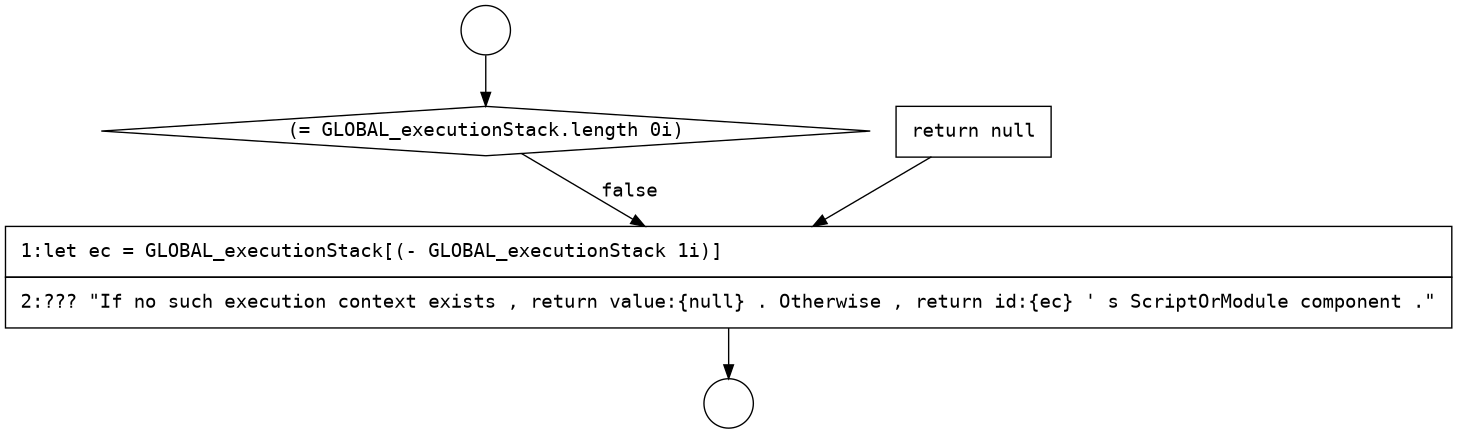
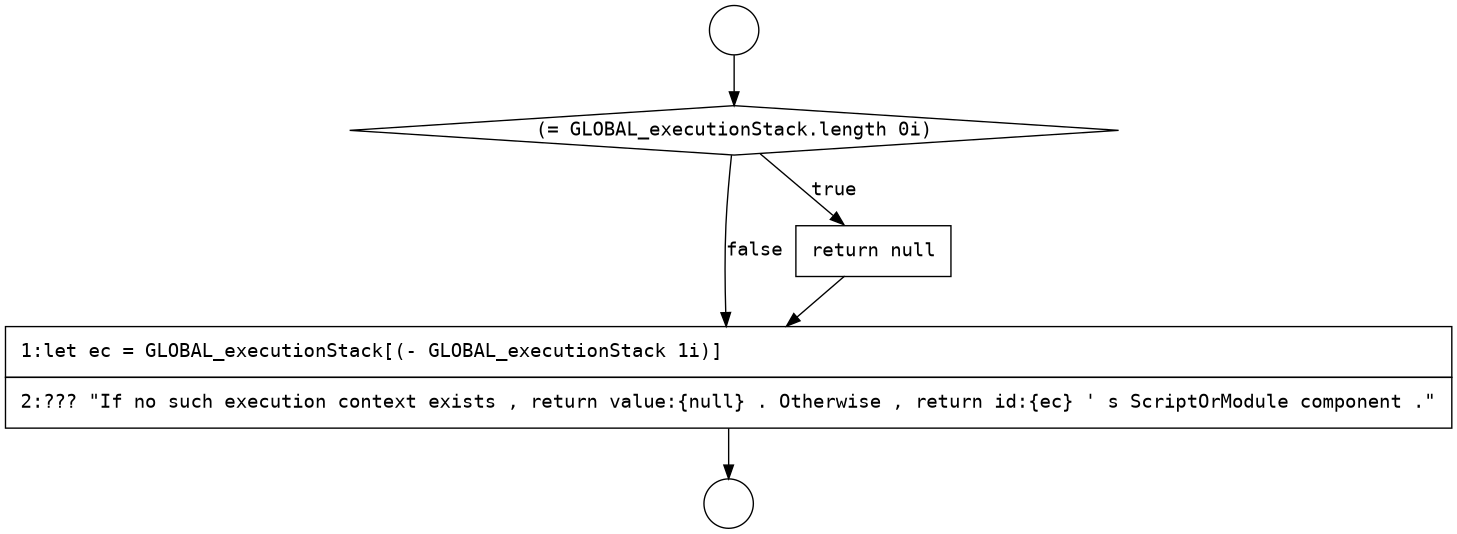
none -> (797, 185)
